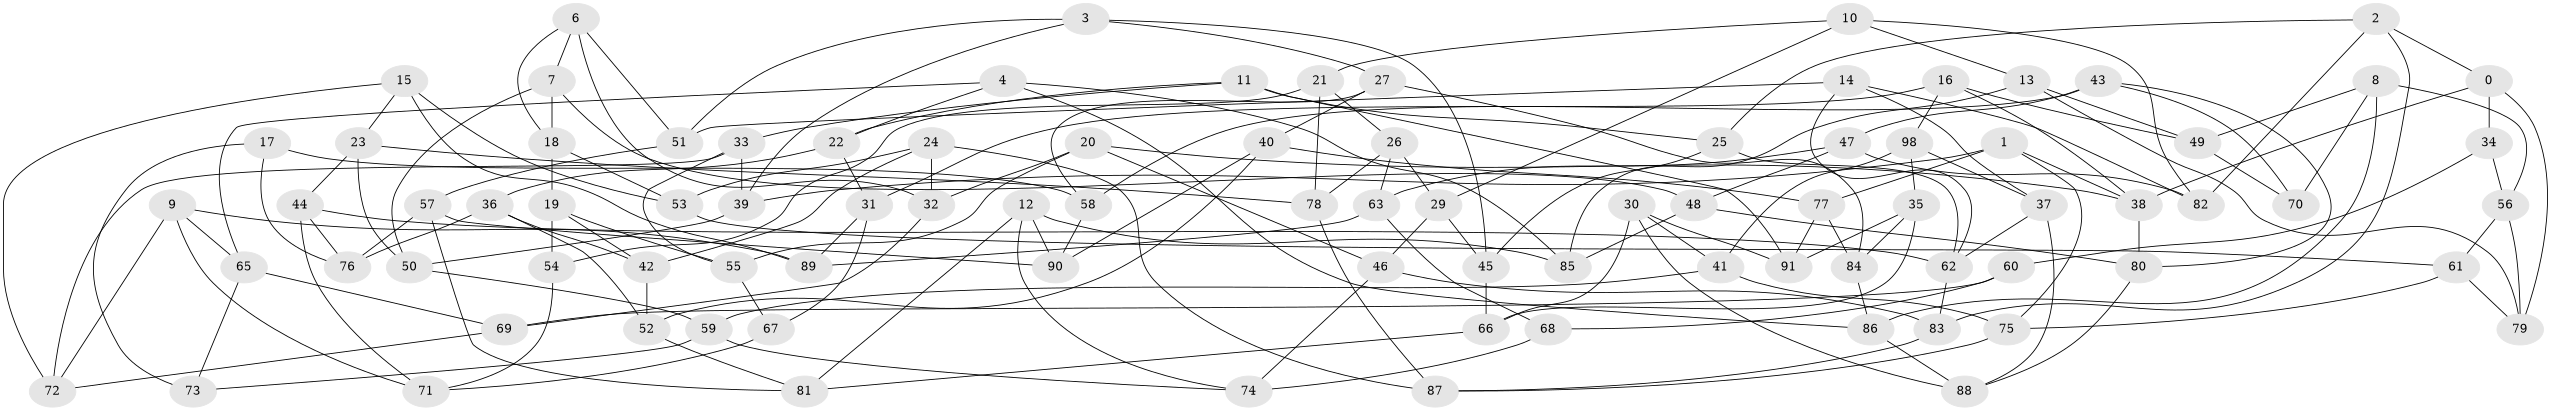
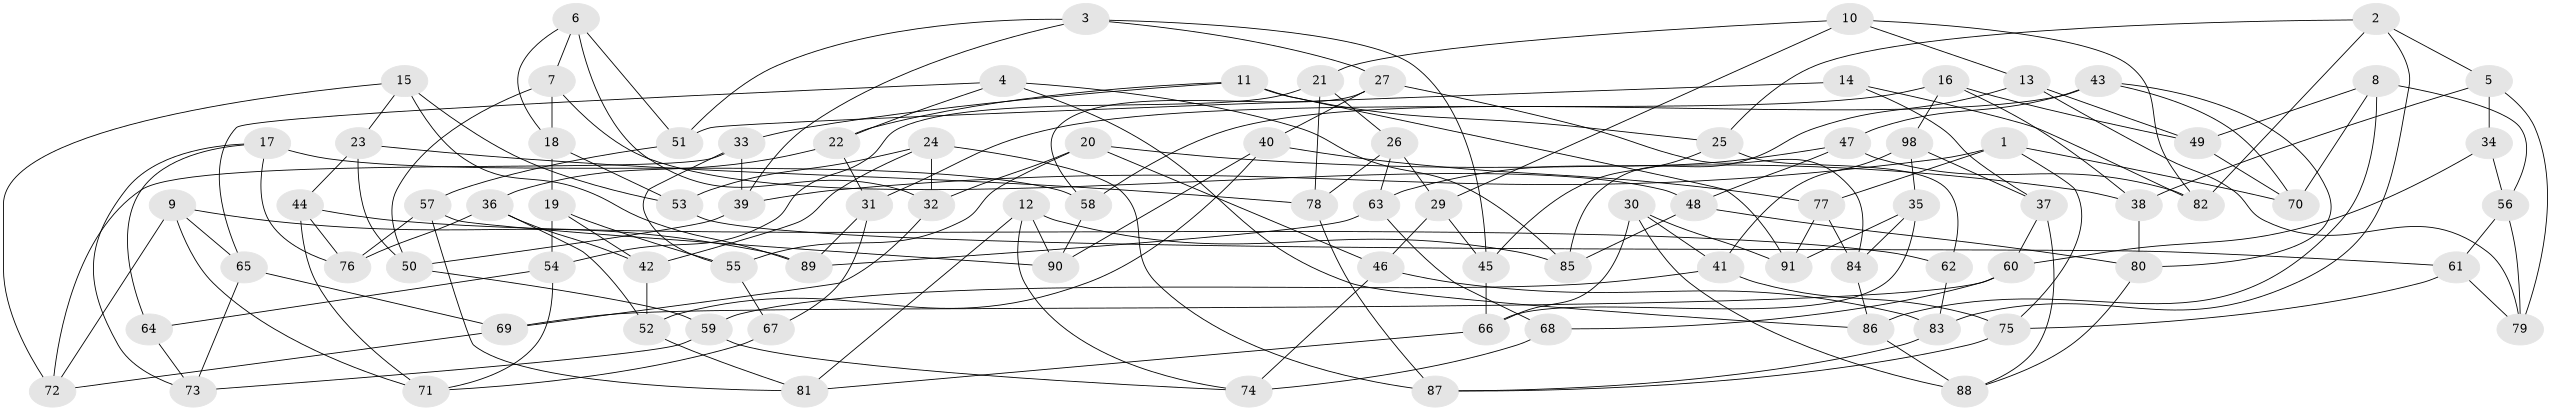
(2489, 81) -> (2489, 81)
(2057, 168) -> (2151, 173)
(1881, 176) -> none
(1997, 236) -> (2028, 236)
none -> (149, 329)
